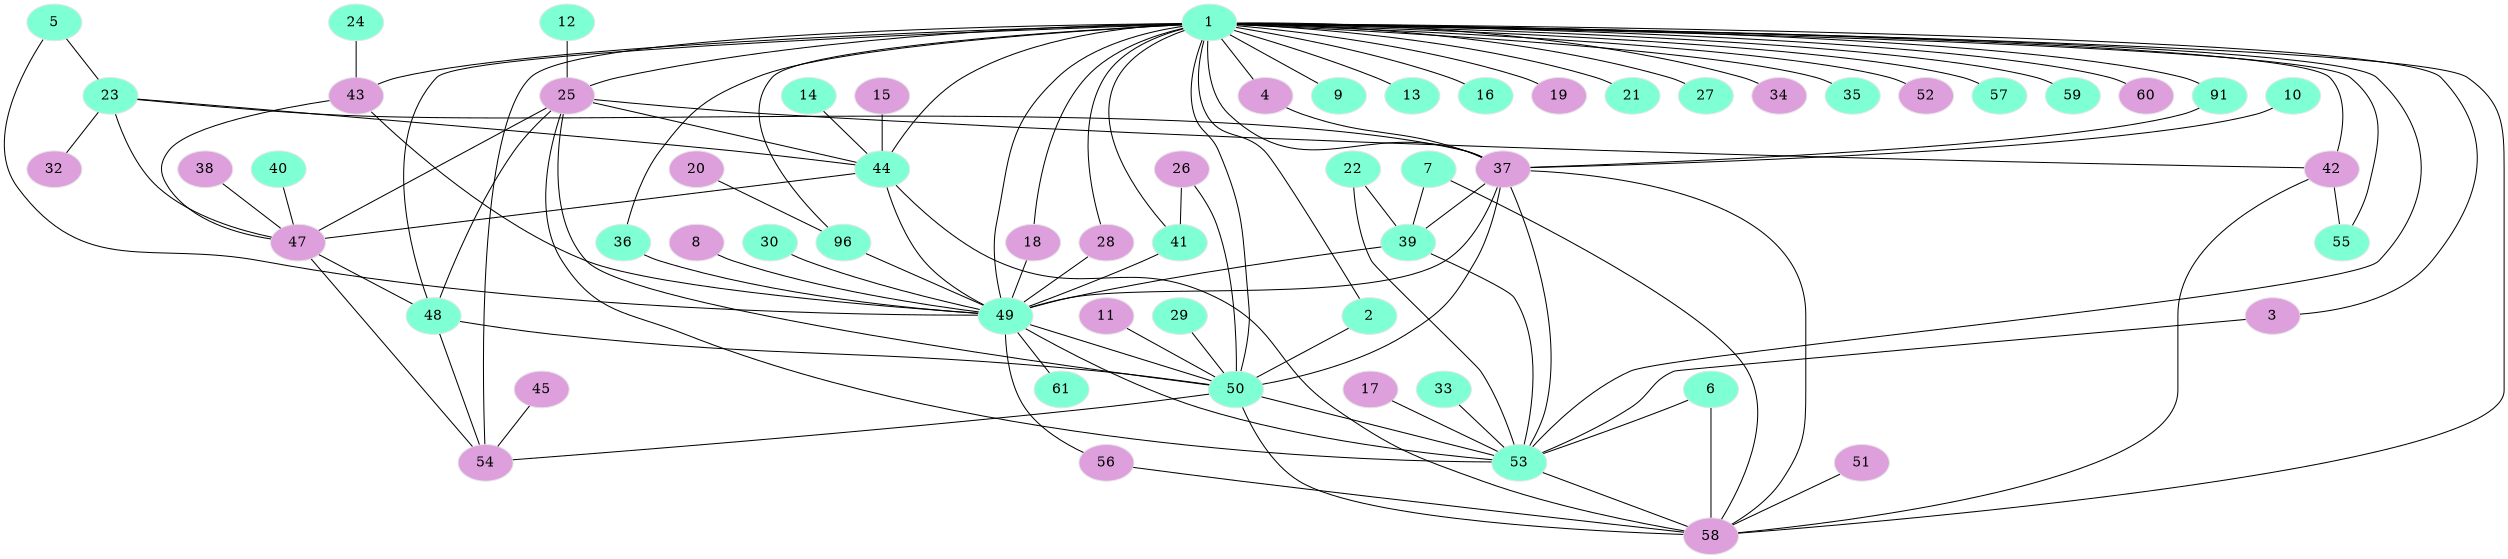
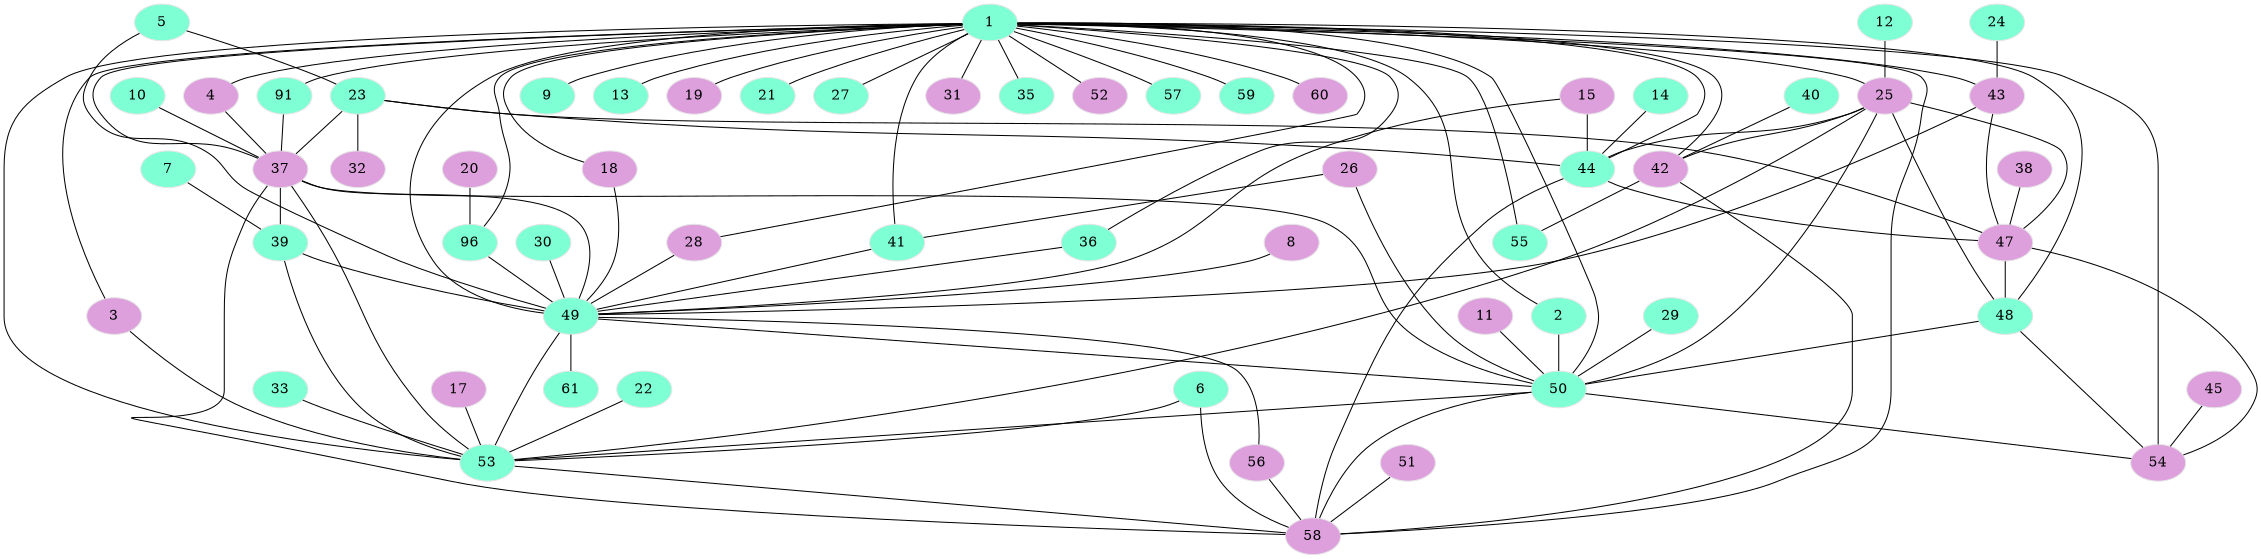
(1486, 96) -> none
(1779, 96) -> (953, 96)
(288, 206) -> (1752, 125)
(1381, 206) -> none
(921, 258) -> (1097, 268)
(1674, 305) -> none
